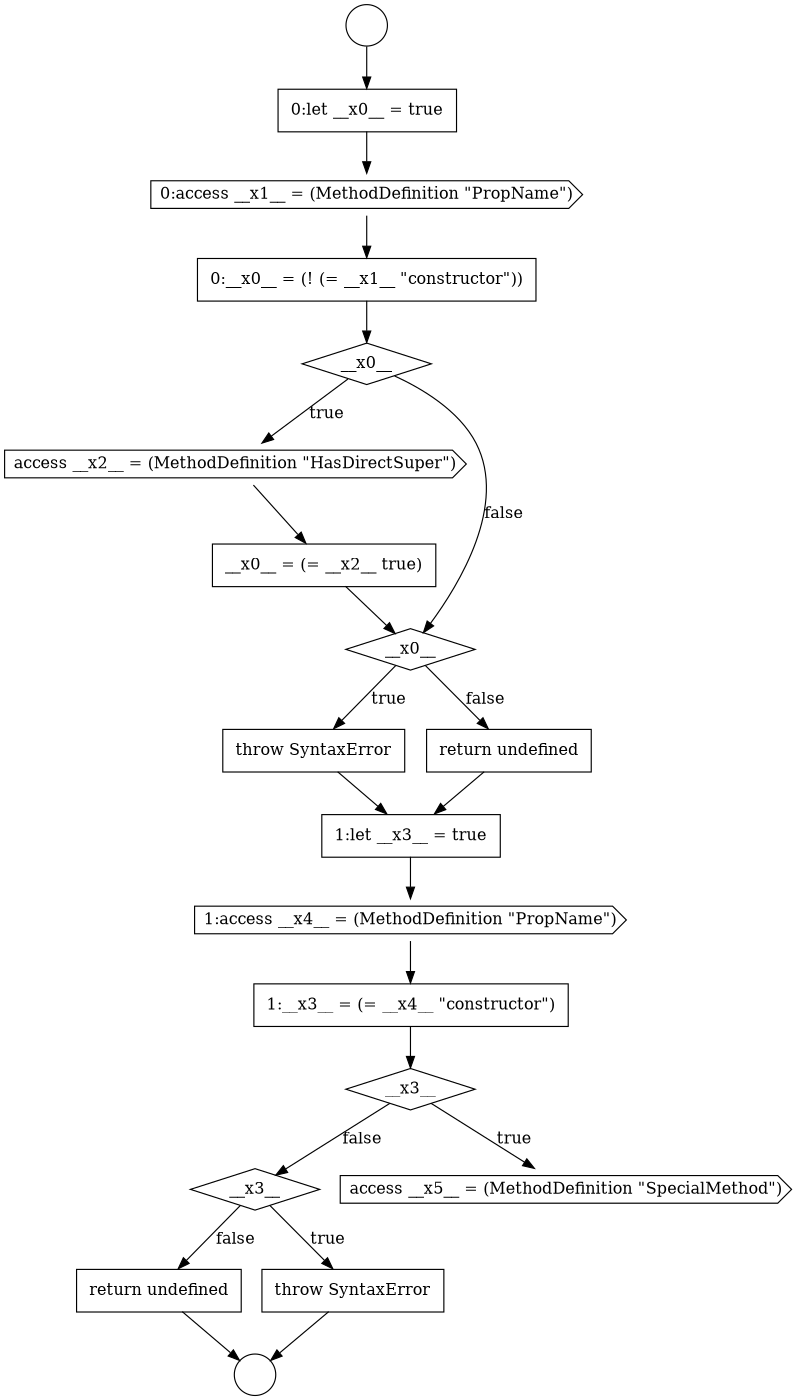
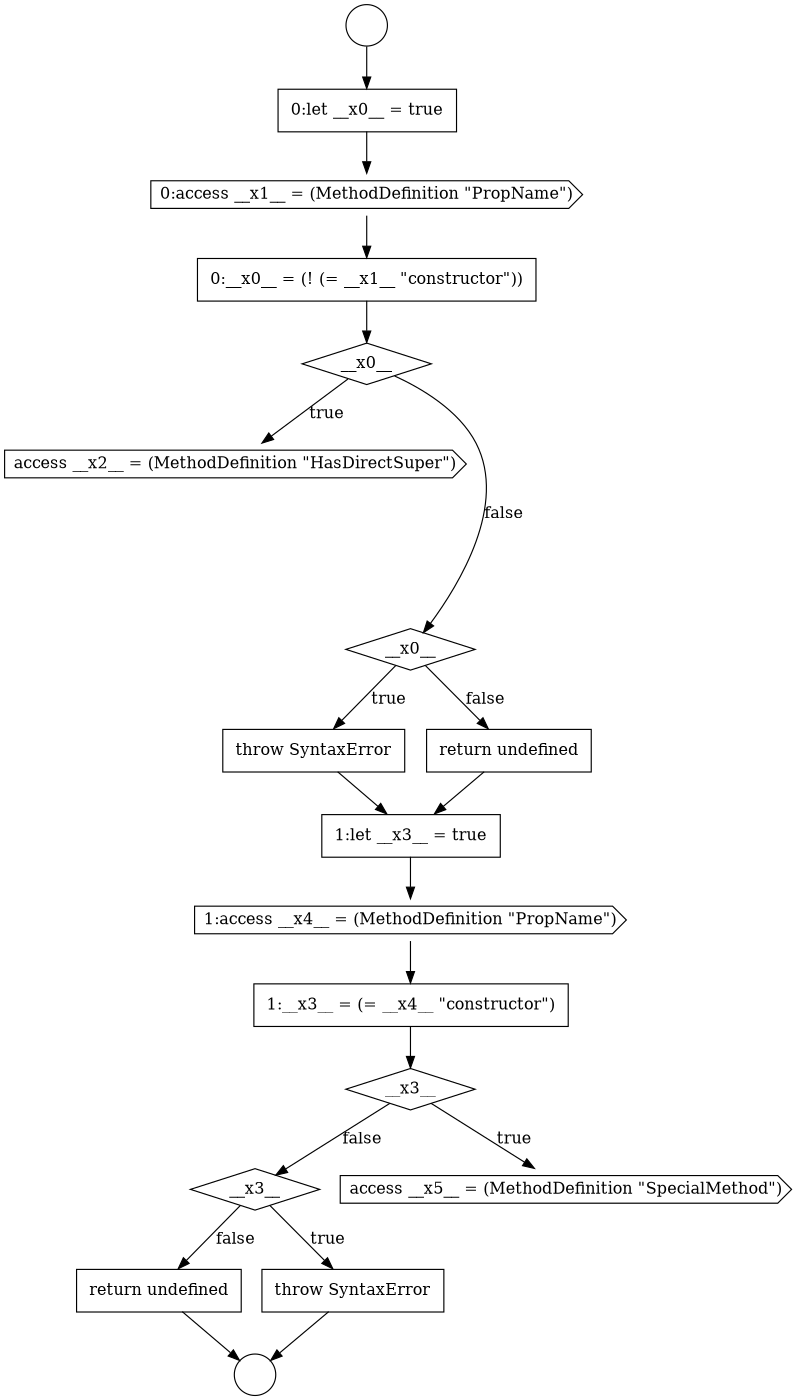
(324, 565) -> none
